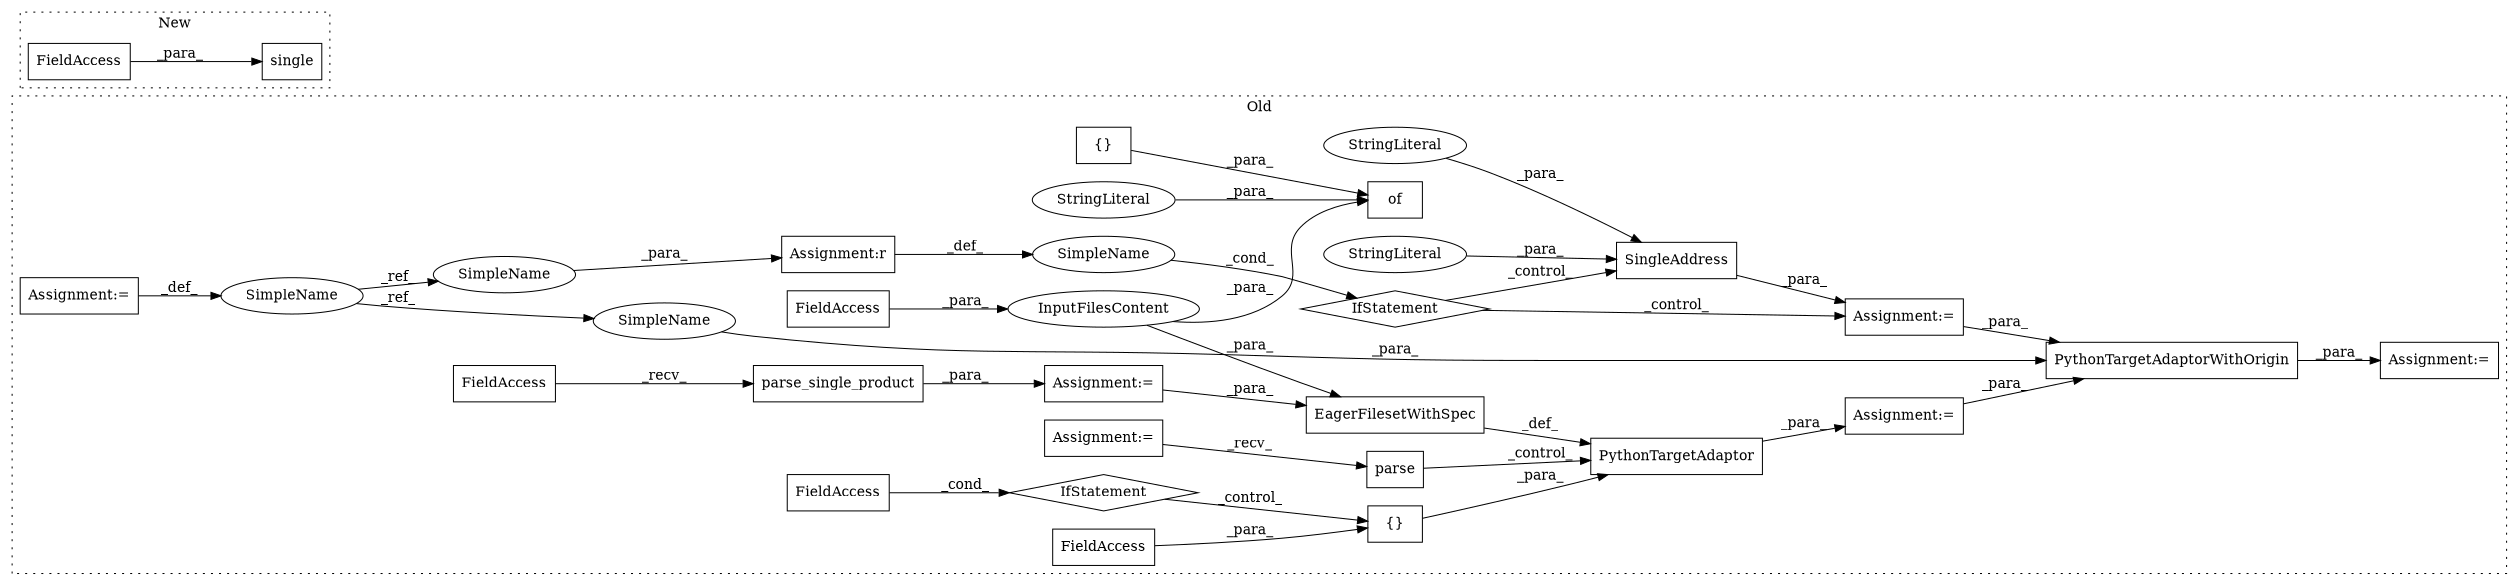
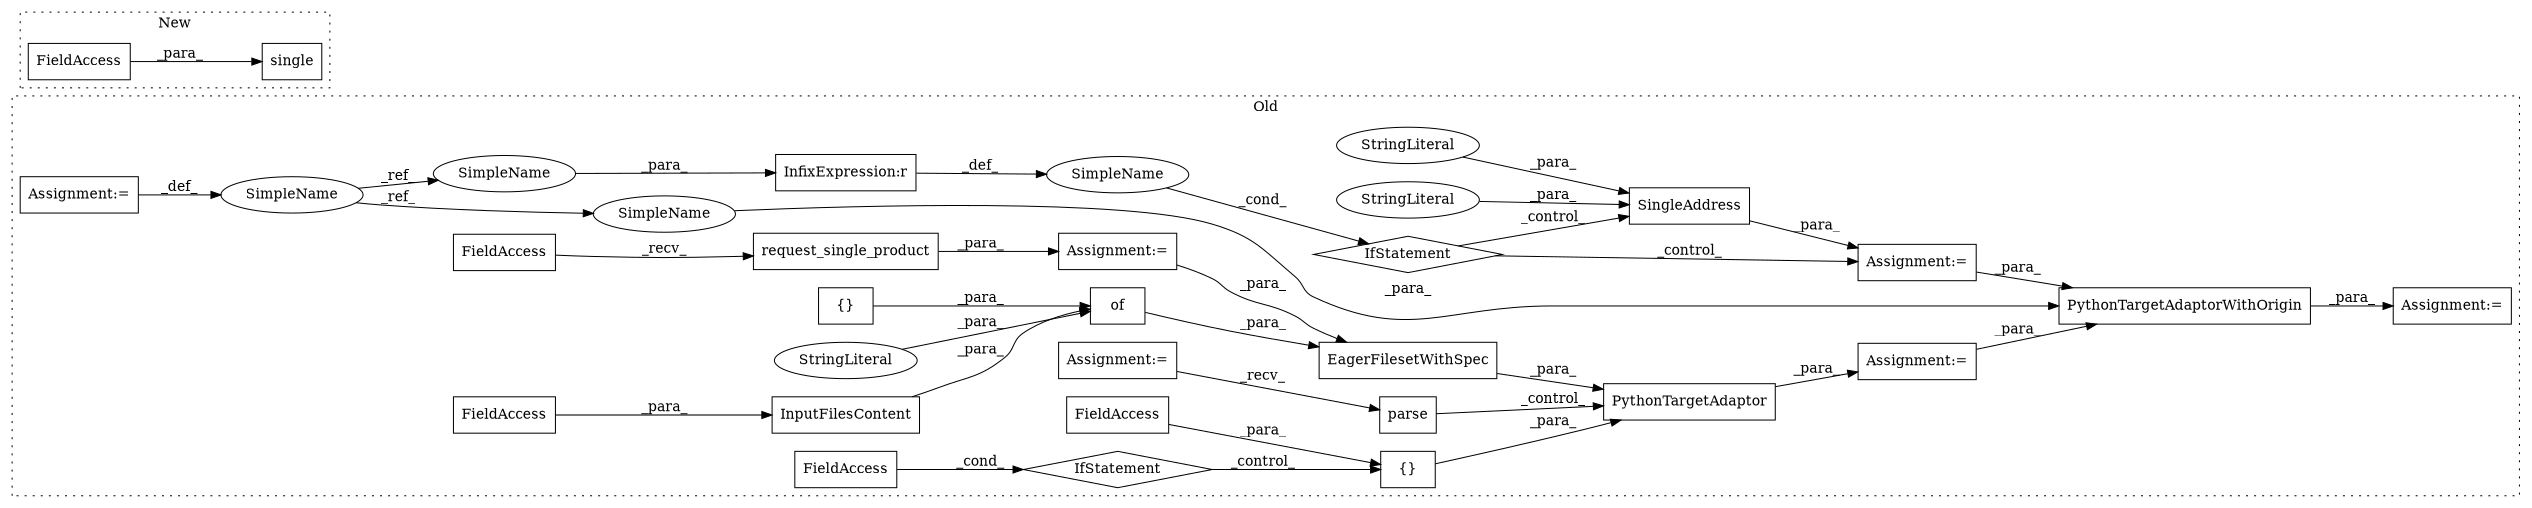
(838, 254) -> (846, 173)
(1104, 309) -> (846, 415)
(1243, 362) -> (1227, 330)
(838, 384) -> (846, 251)
(1540, 425) -> (1553, 370)
